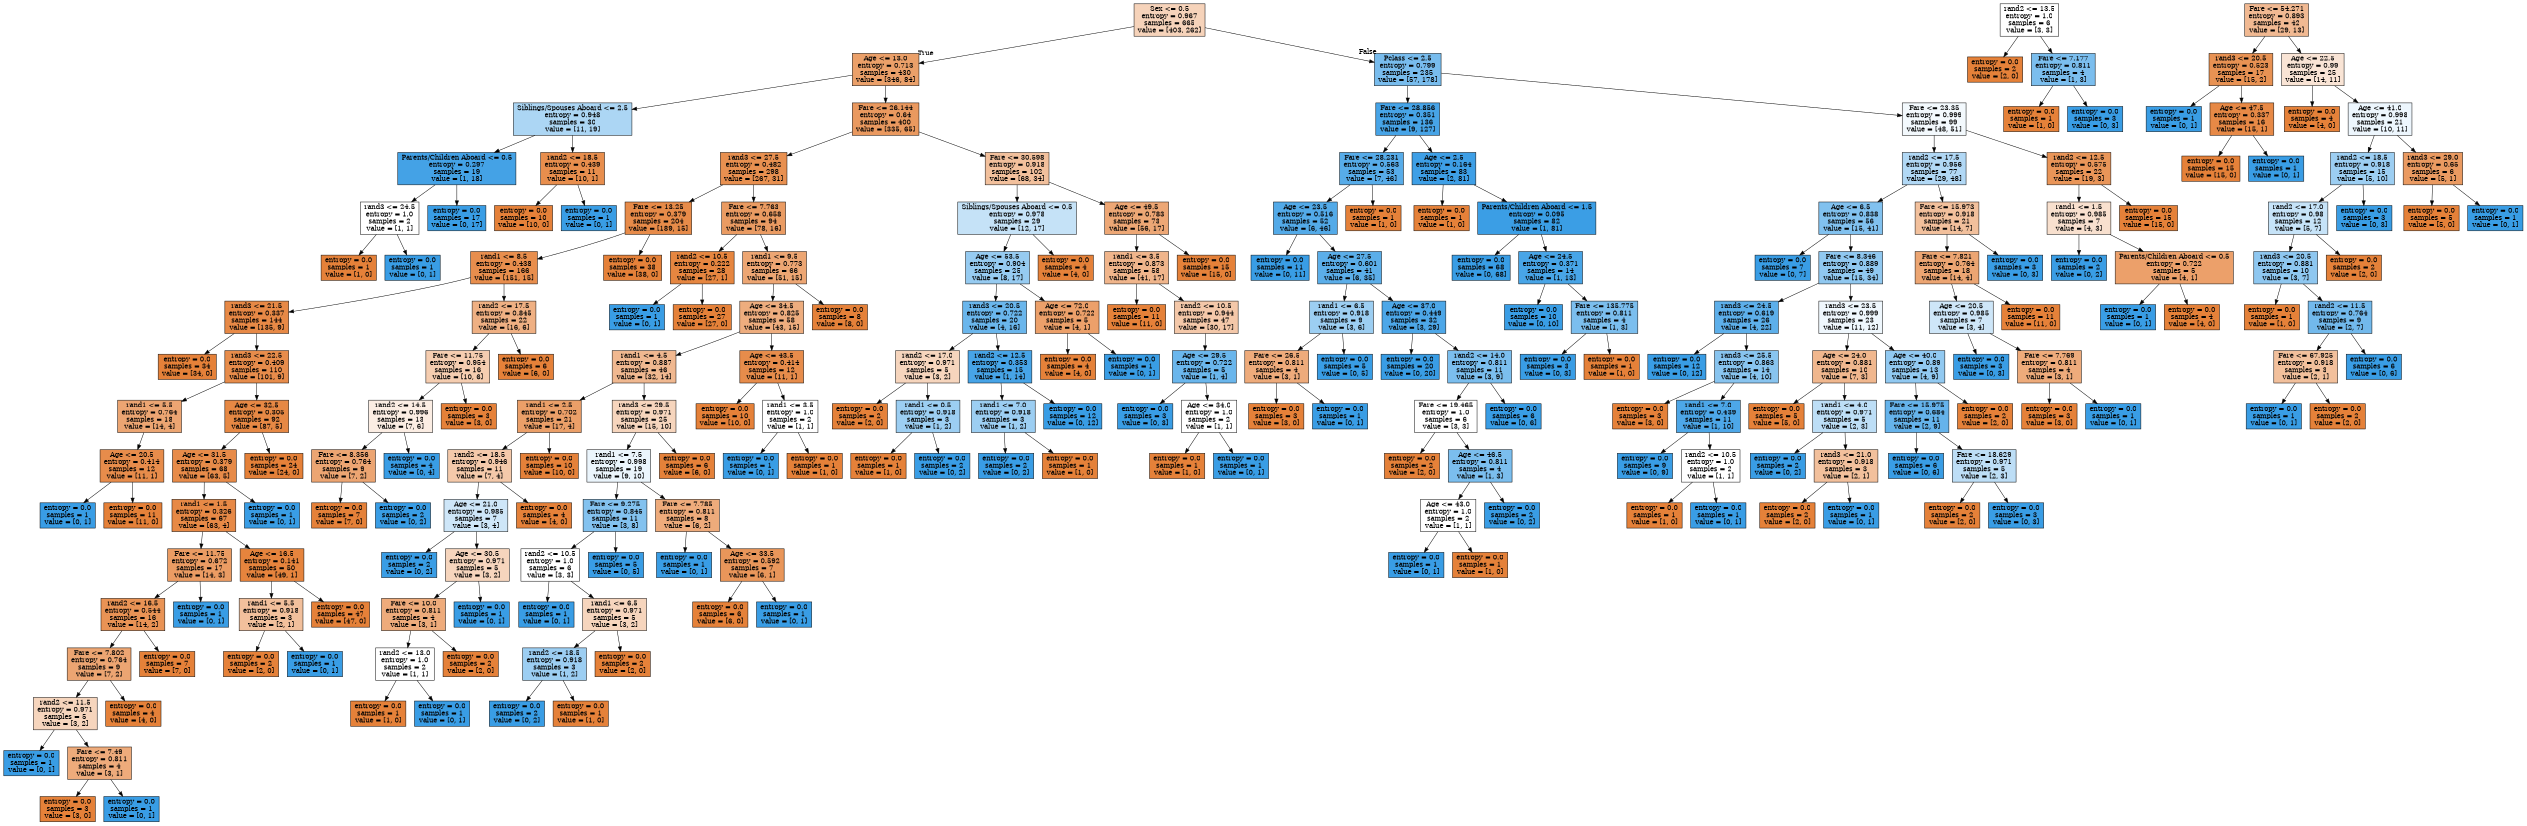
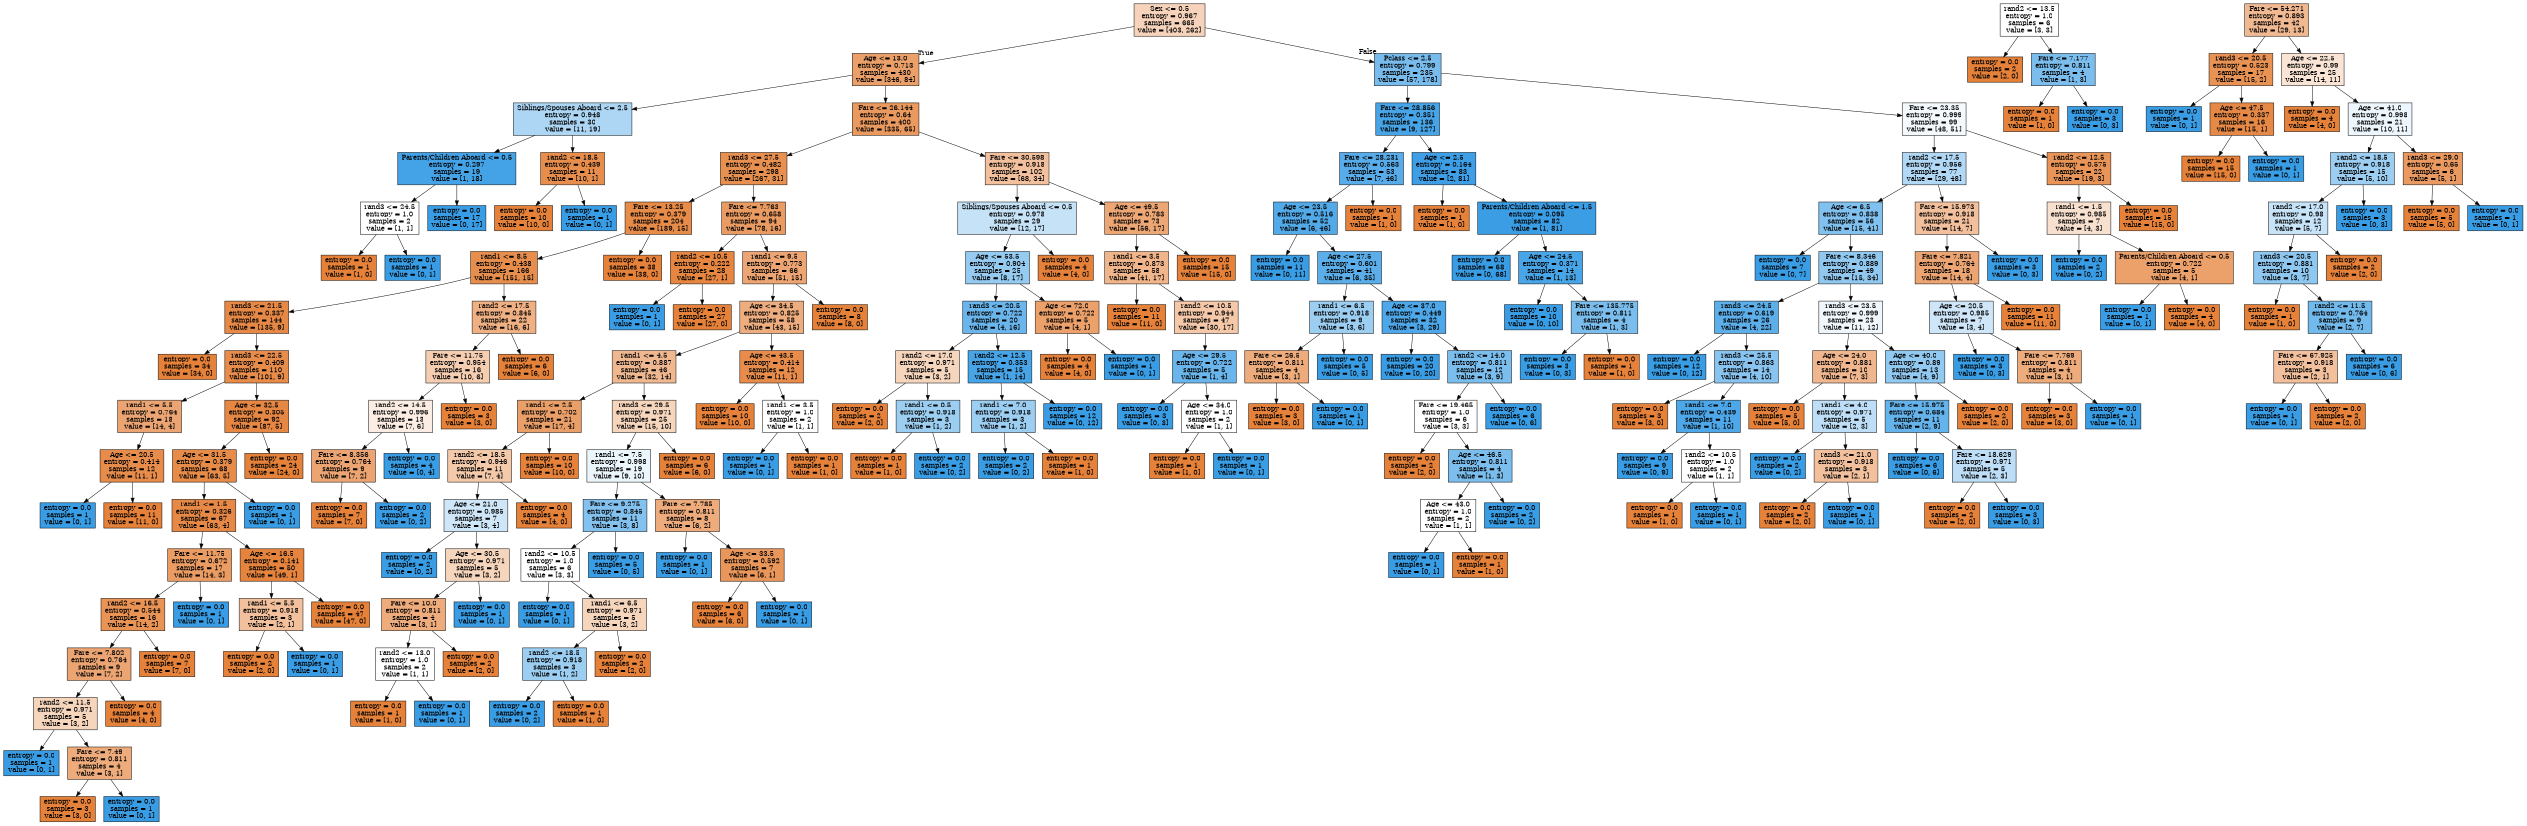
(1480, 367) -> (1480, 367)
